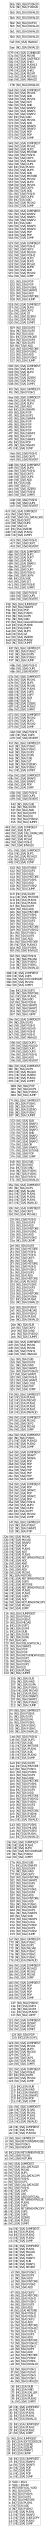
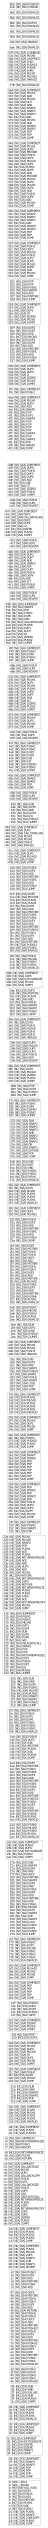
(24, 457) -> none
